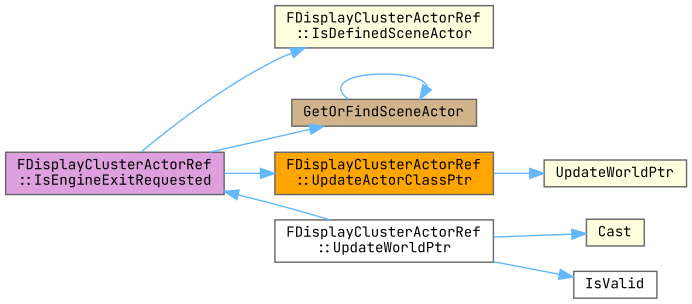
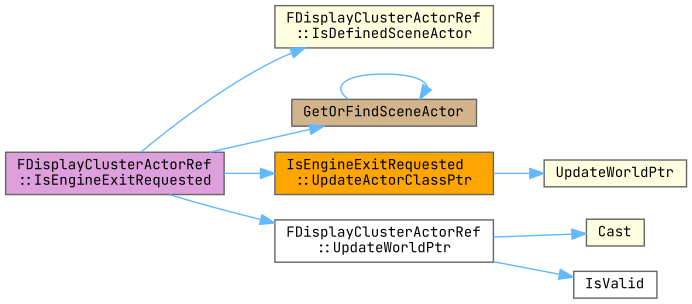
(384, 173) -> (384, 173)
(284, 207) -> (215, 208)
